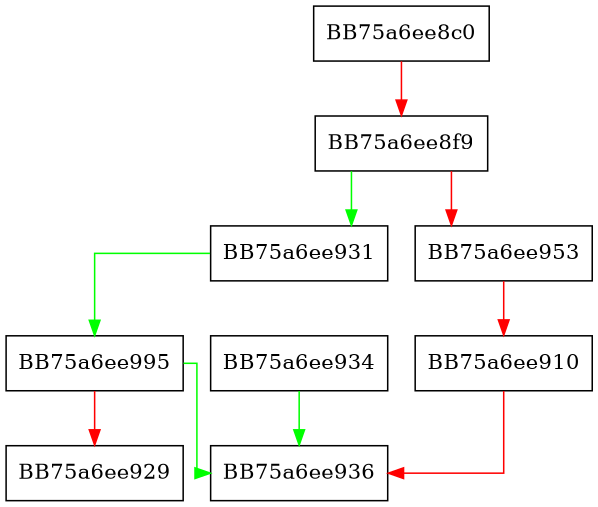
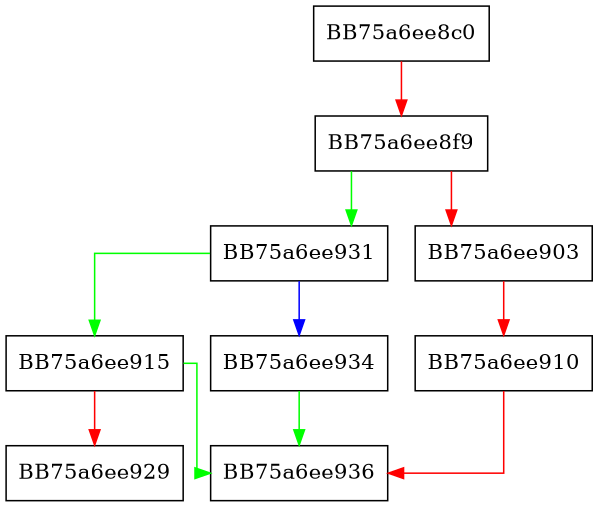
(504, 253) -> (504, 253)
none -> (299, 301)
(95, 363) -> (95, 363)
